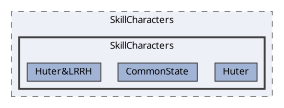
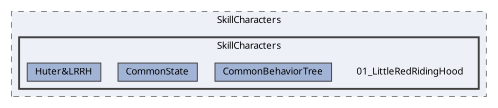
(236, 72) -> (273, 72)
none -> (410, 72)
